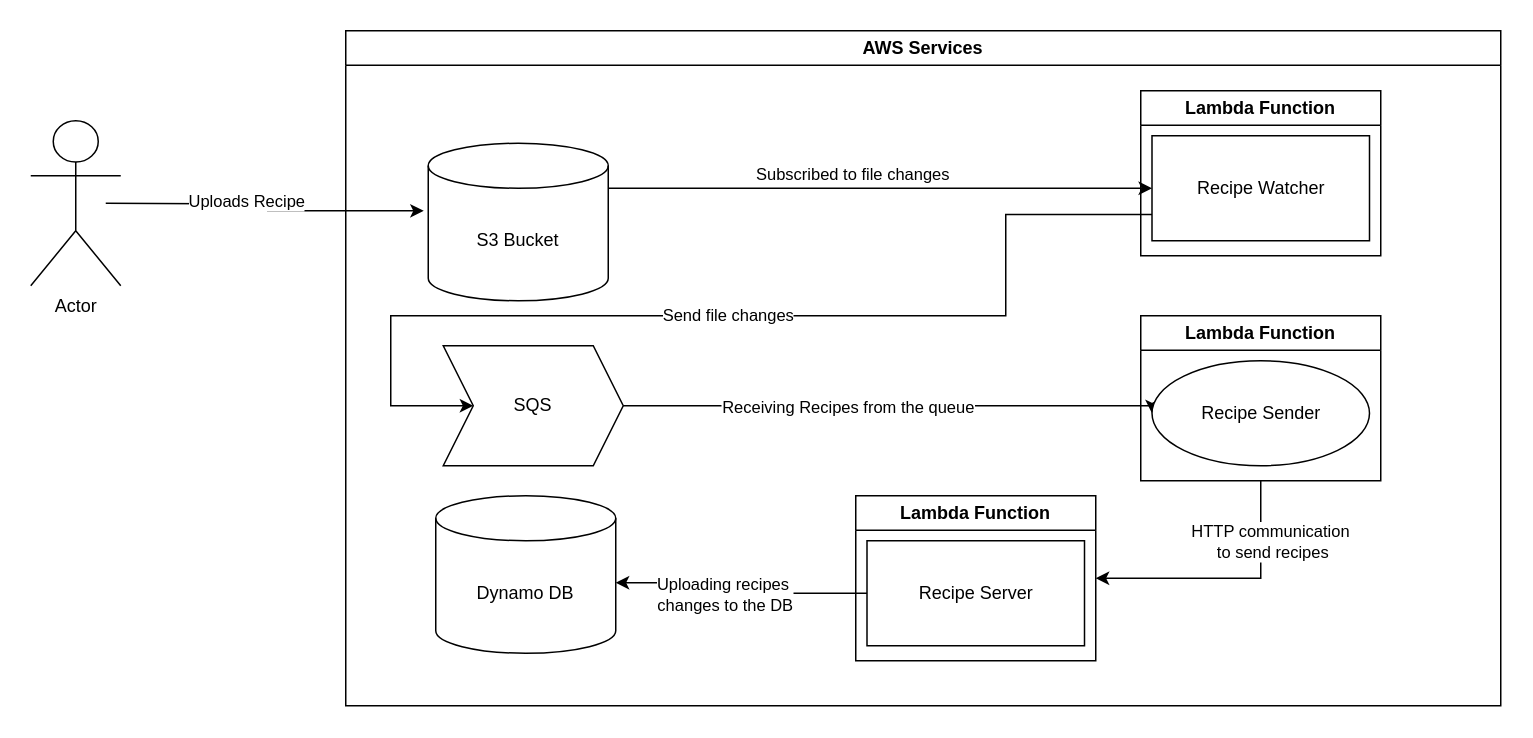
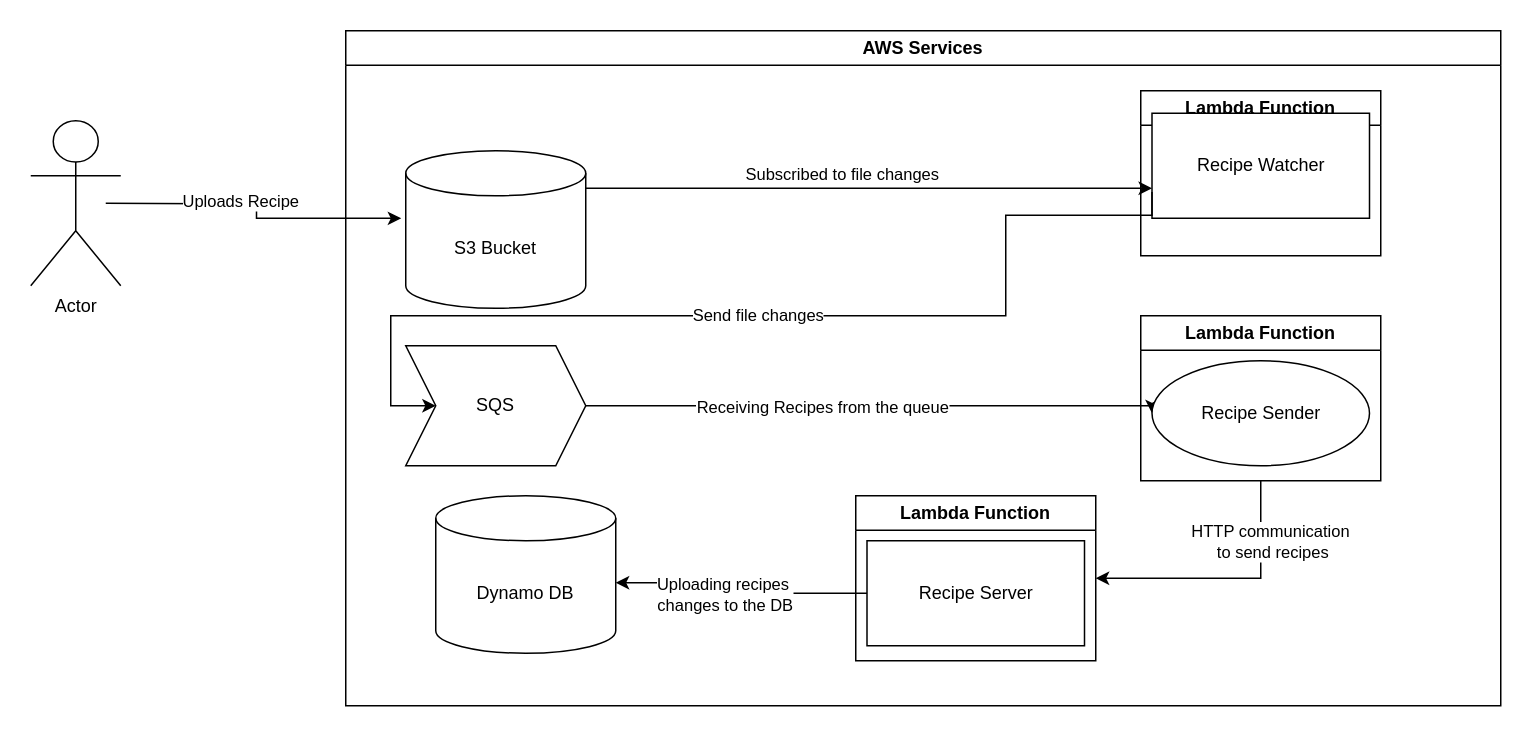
(1261, 188) -> (1261, 166)
(518, 222) -> (496, 230)
(533, 406) -> (496, 406)
